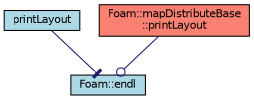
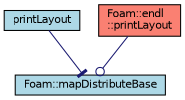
(174, 20) -> (140, 20)
(108, 85) -> (90, 85)
